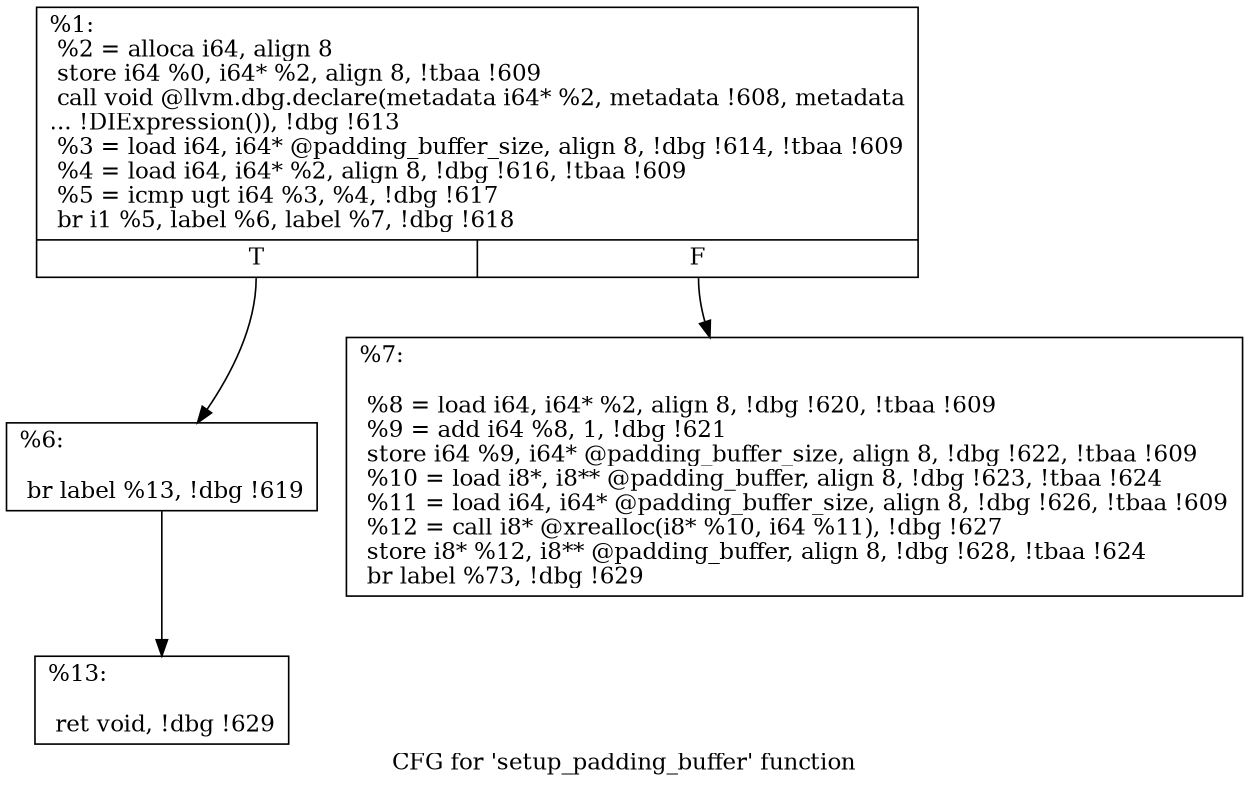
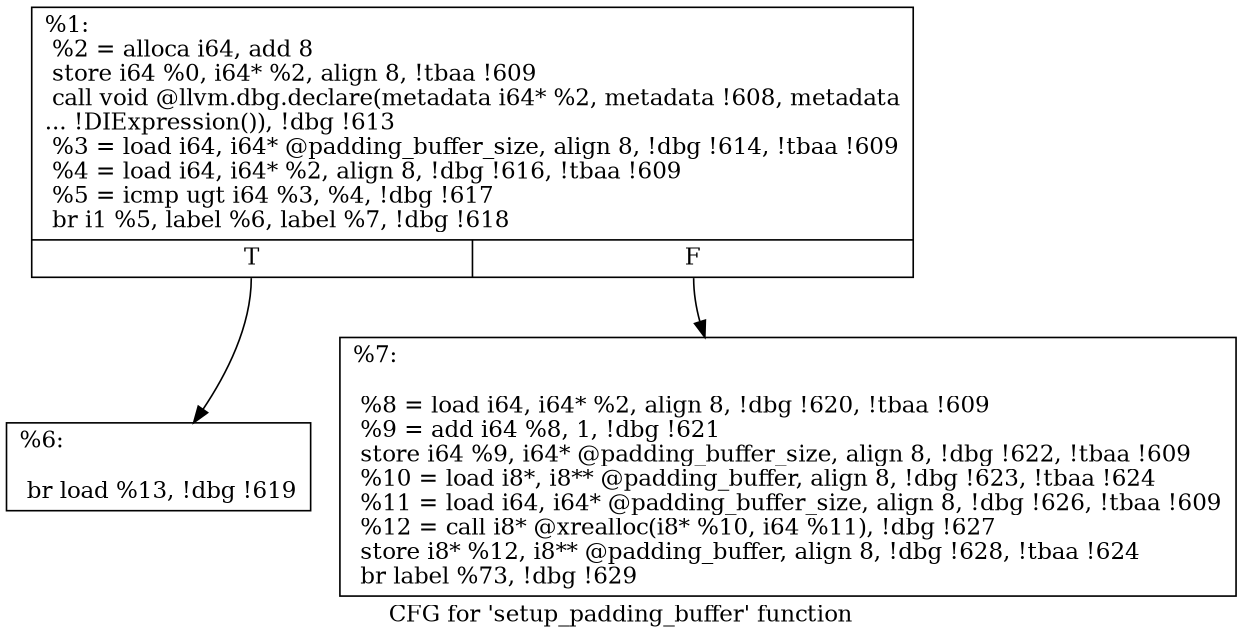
(192, 50) -> (180, 50)
(162, 491) -> (159, 491)
(162, 700) -> none
